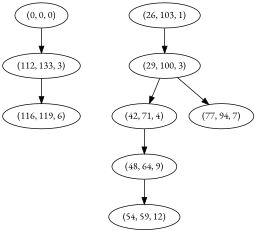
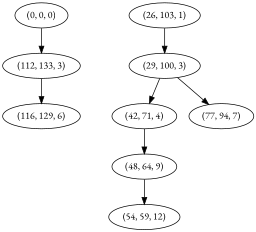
(41, 116) -> (41, 116)
